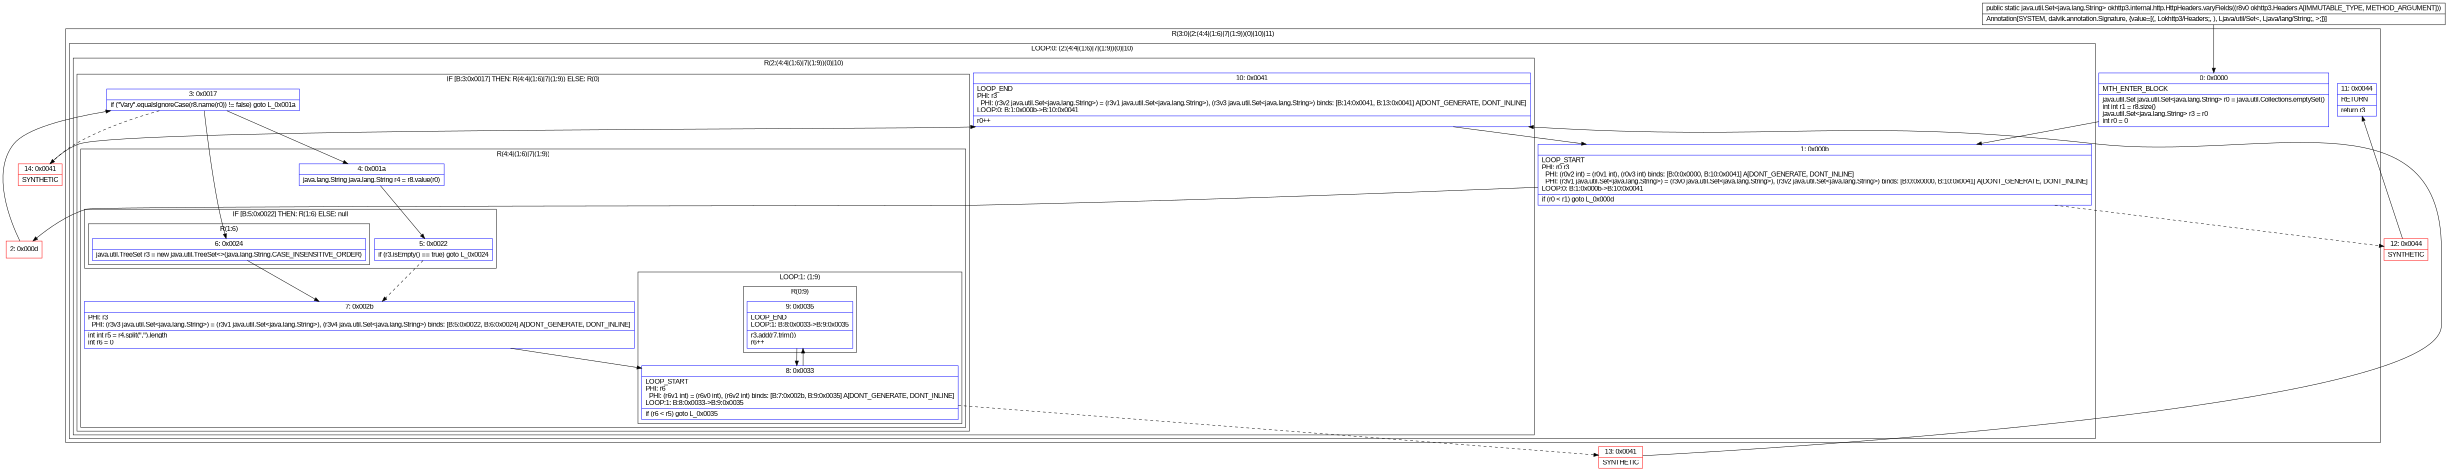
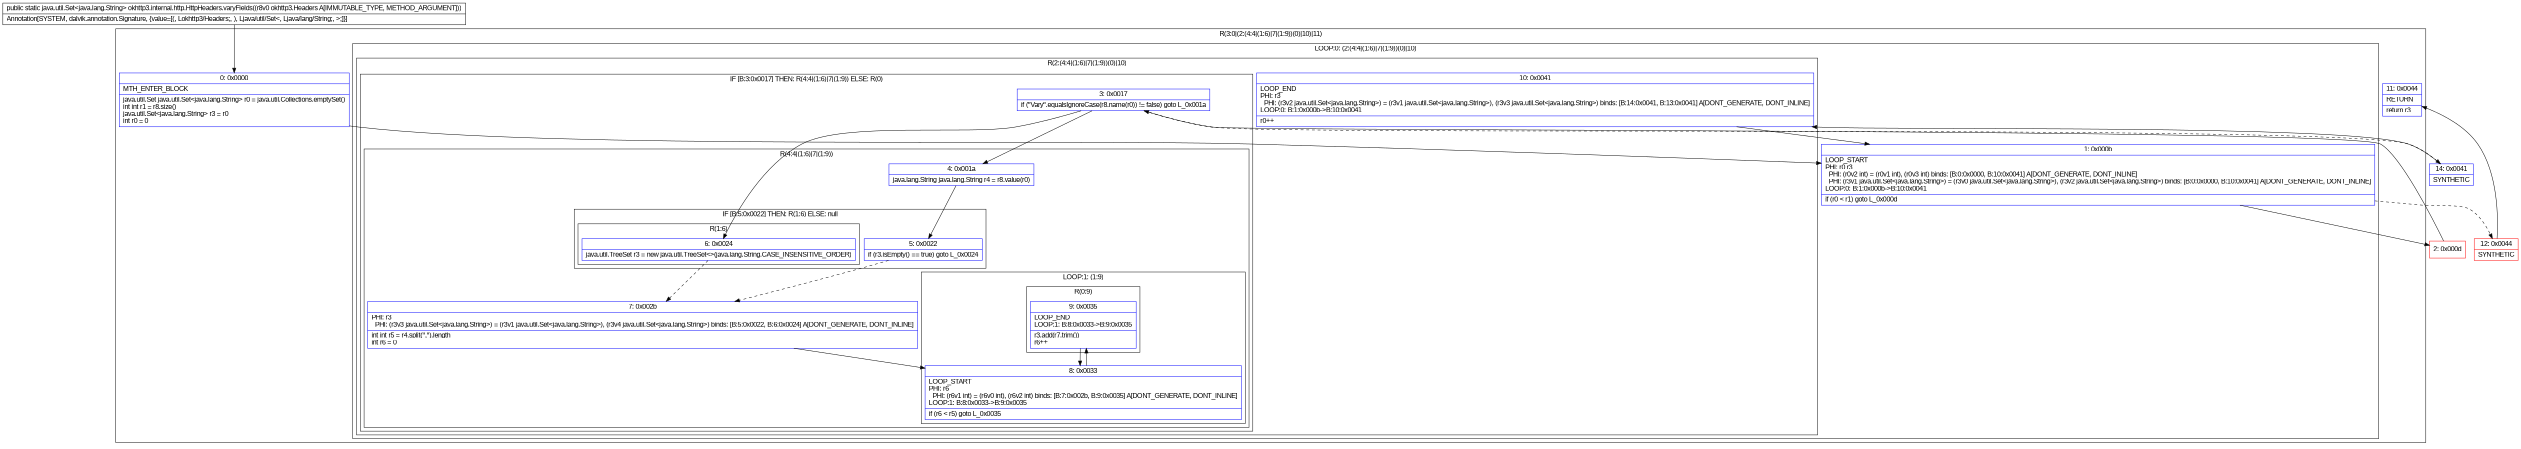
(40, 175) -> (2451, 175)
(281, 280) -> (689, 279)
(1621, 457) -> none
